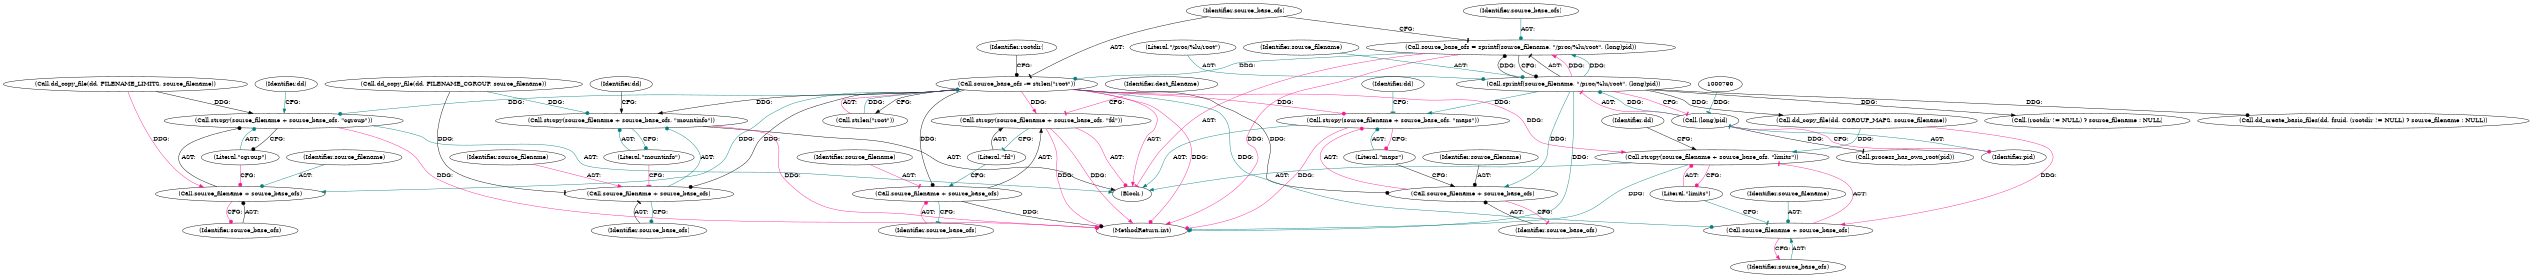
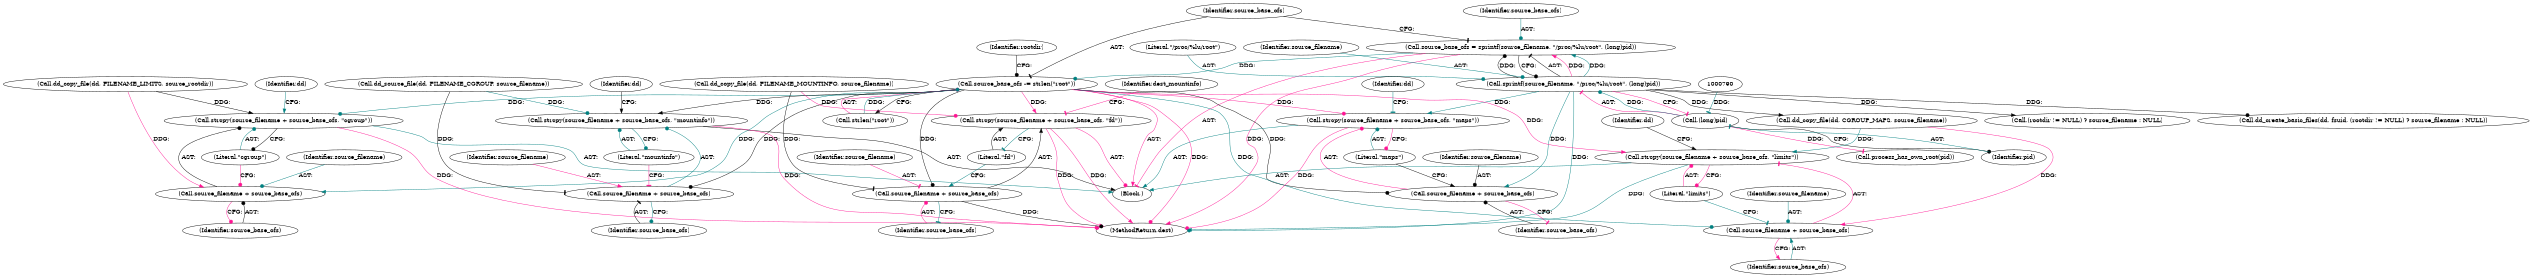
(125, 84) -> (125, 84)
(454, 84) -> (454, 84)
none -> (794, 84)
(1162, 84) -> (1162, 84)
(1795, 140) -> (1795, 140)
(1856, 147) -> (1856, 147)
(1142, 231) -> (1142, 231)
